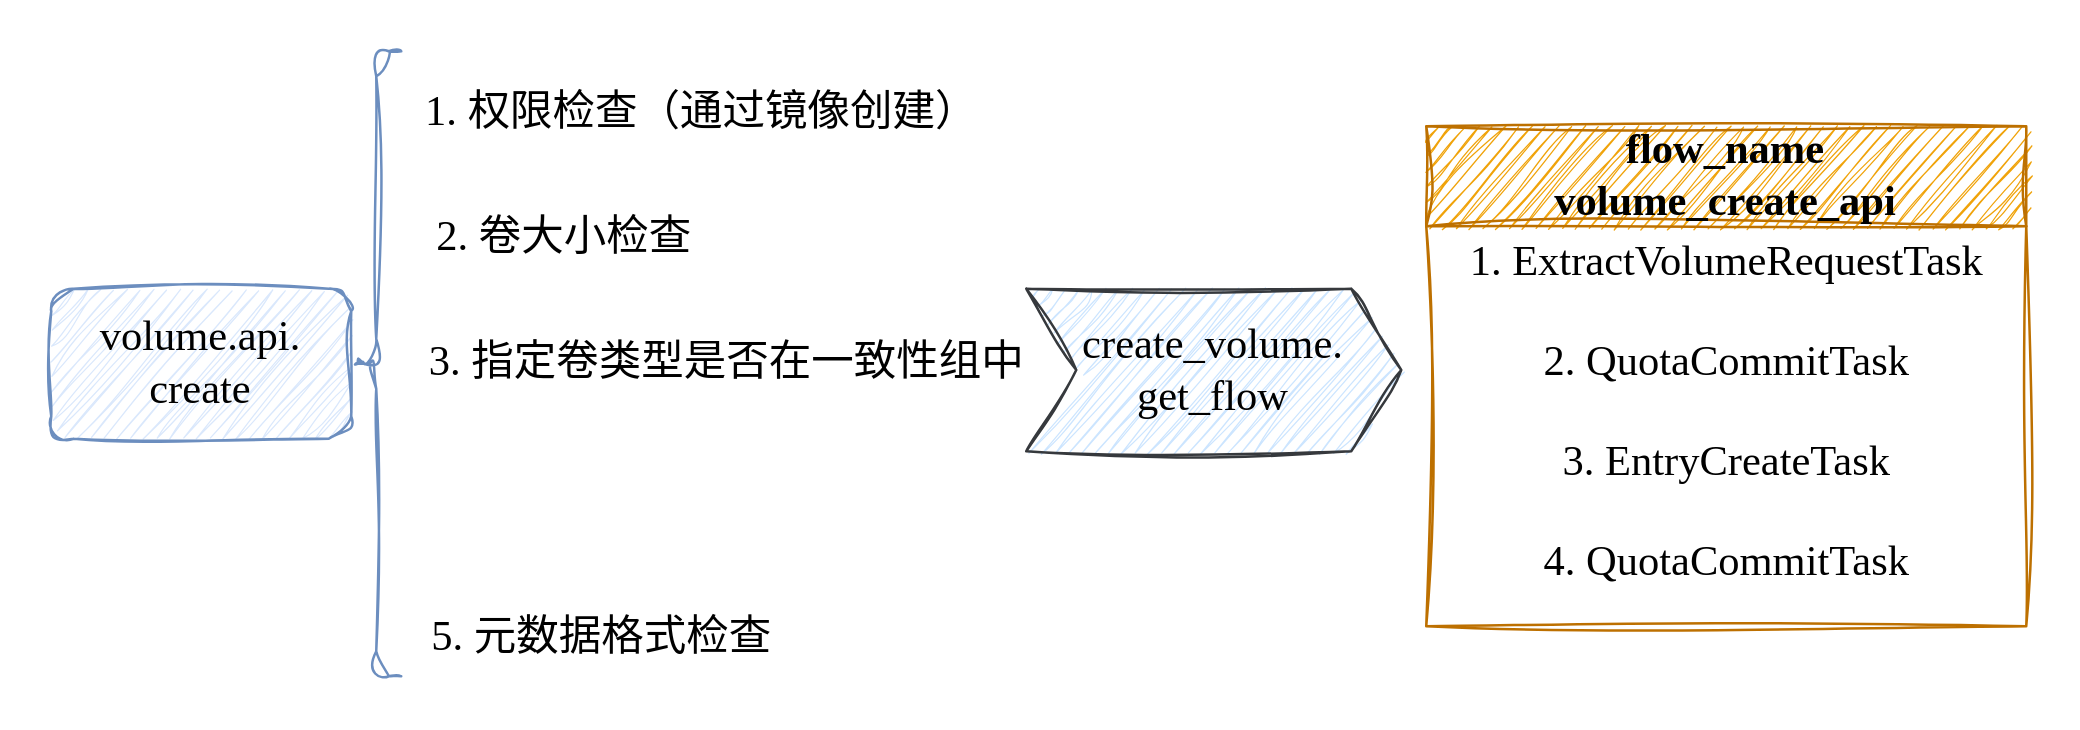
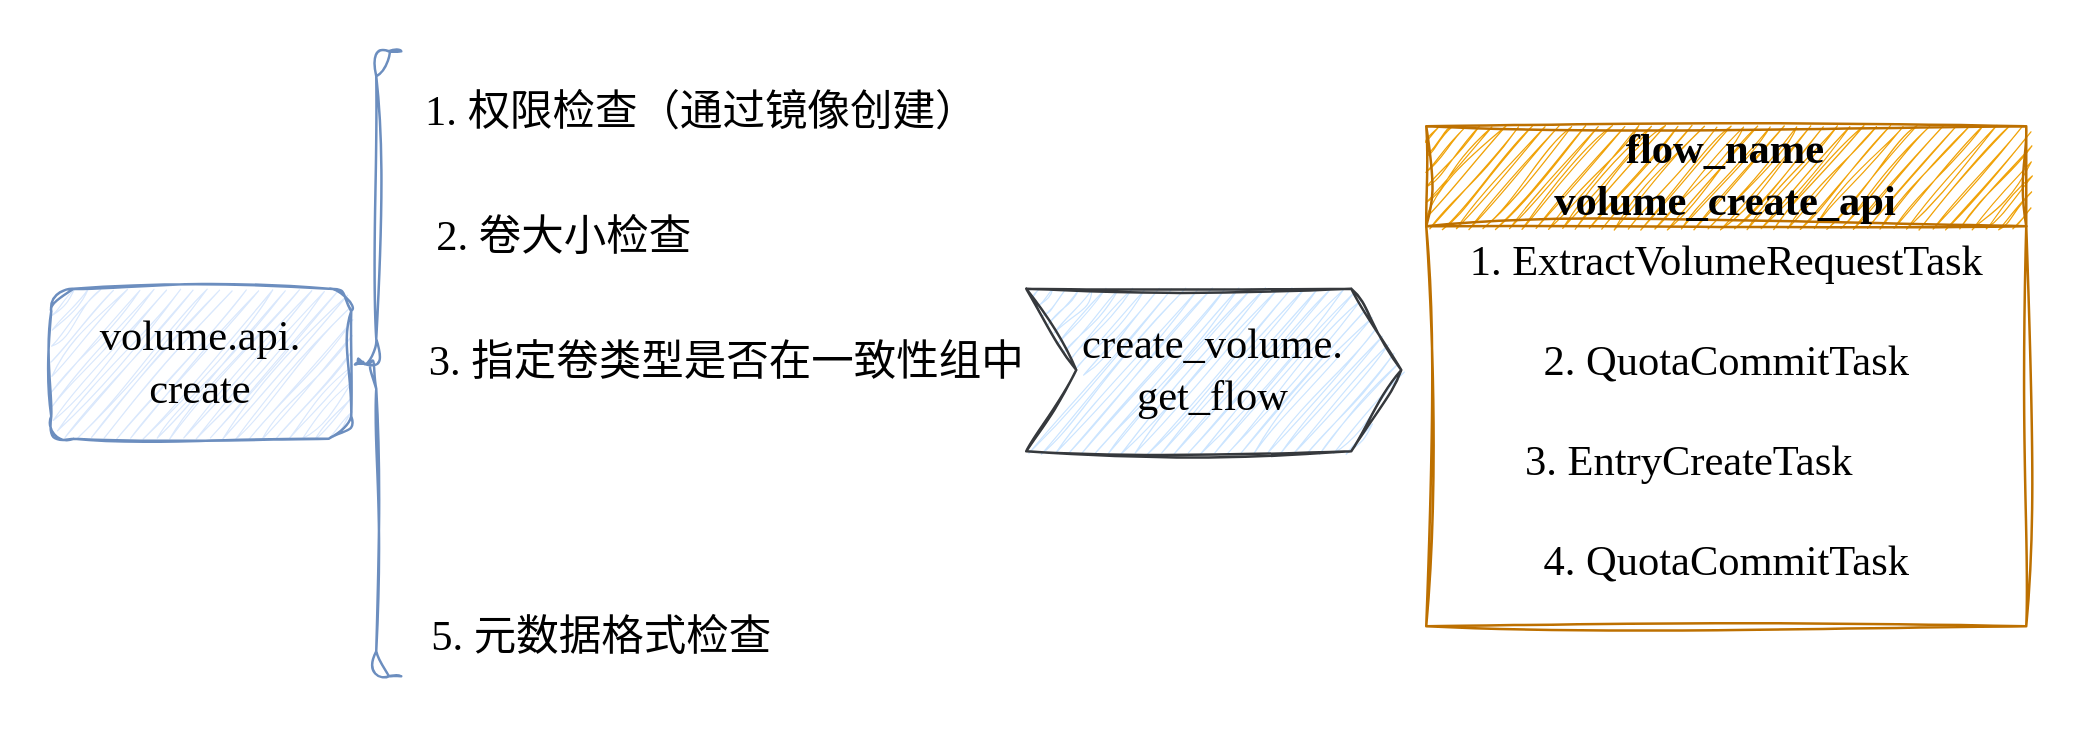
(1726, 464) -> (1689, 464)
